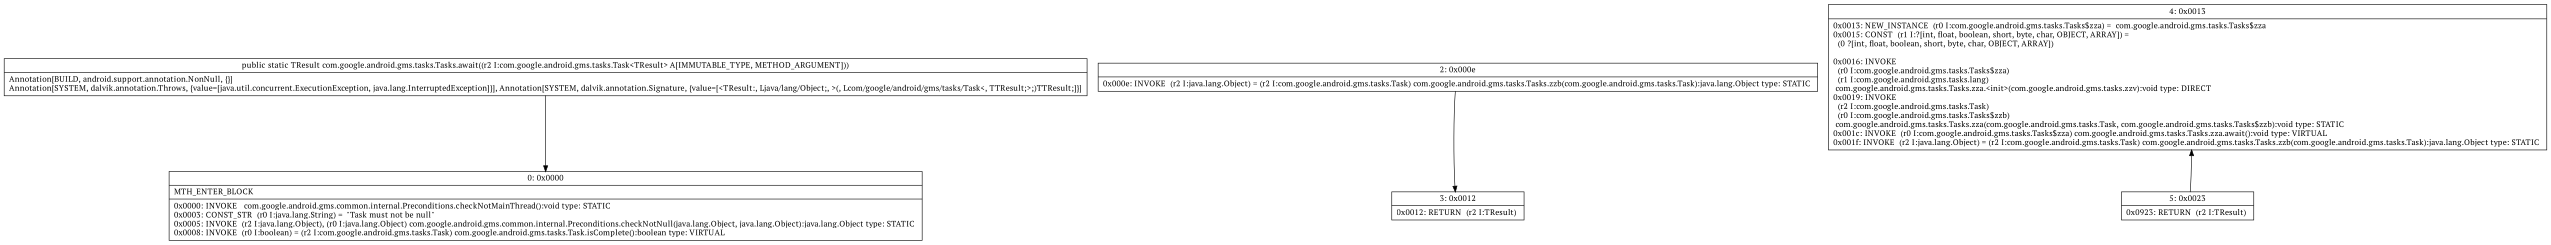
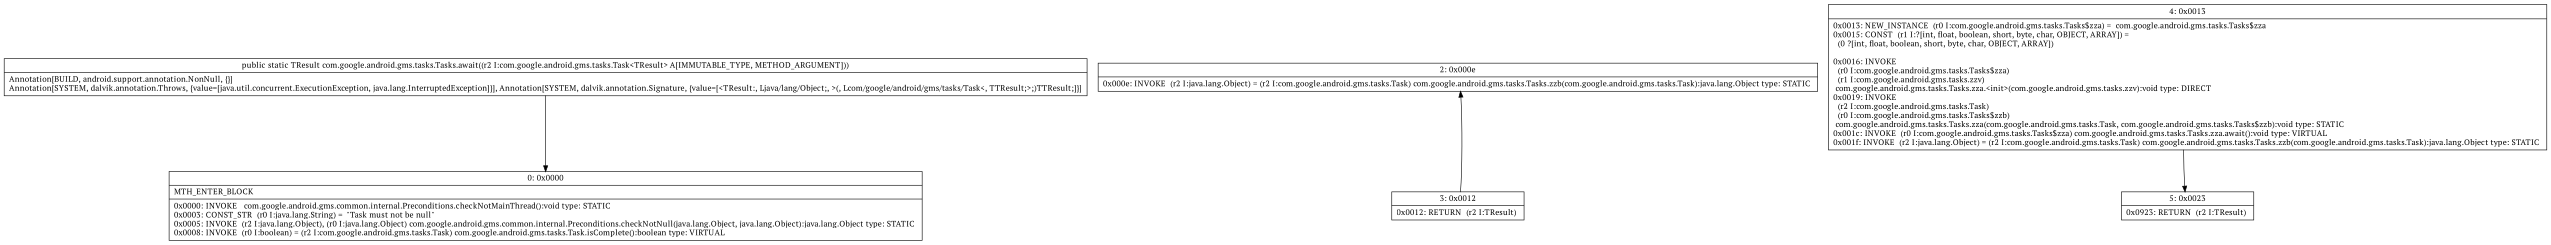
(1911, 80) -> (1909, 80)
(1454, 139) -> (1462, 145)
(2191, 174) -> (2184, 168)
